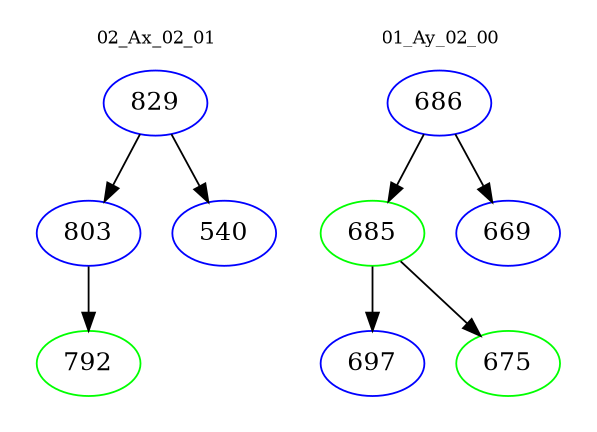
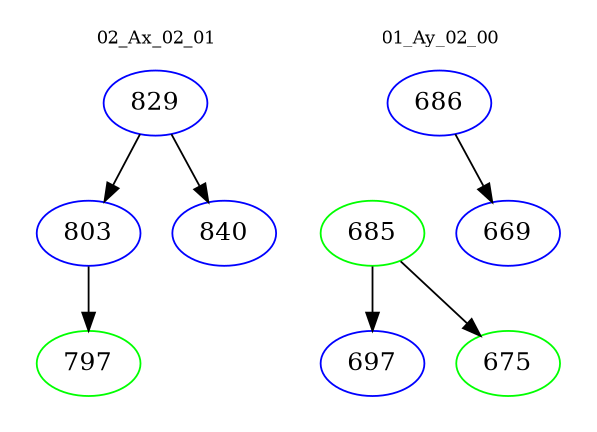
(410, 160) -> none
(224, 233) -> (224, 233)
(89, 363) -> (89, 363)
